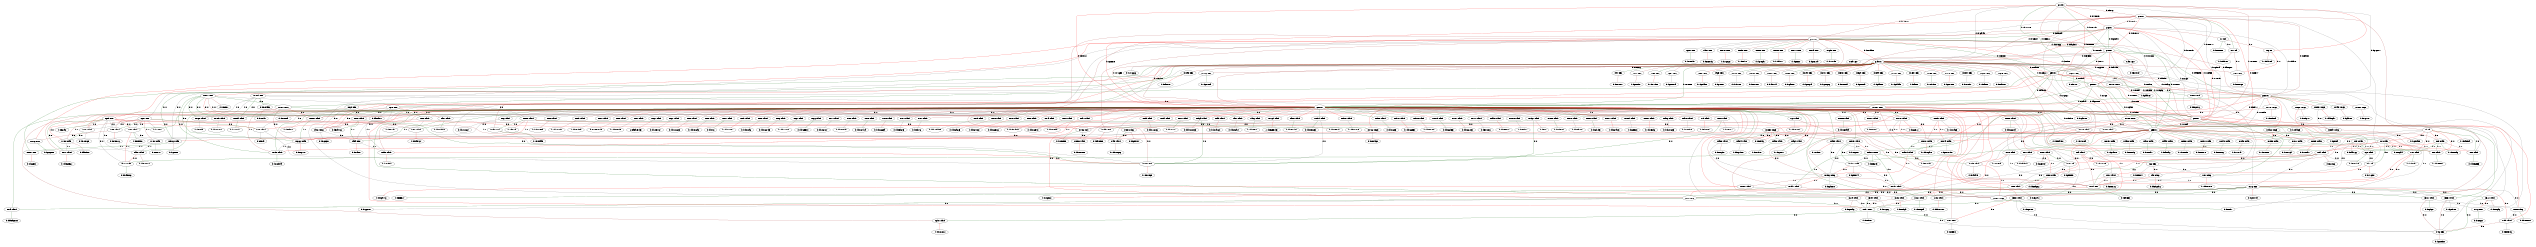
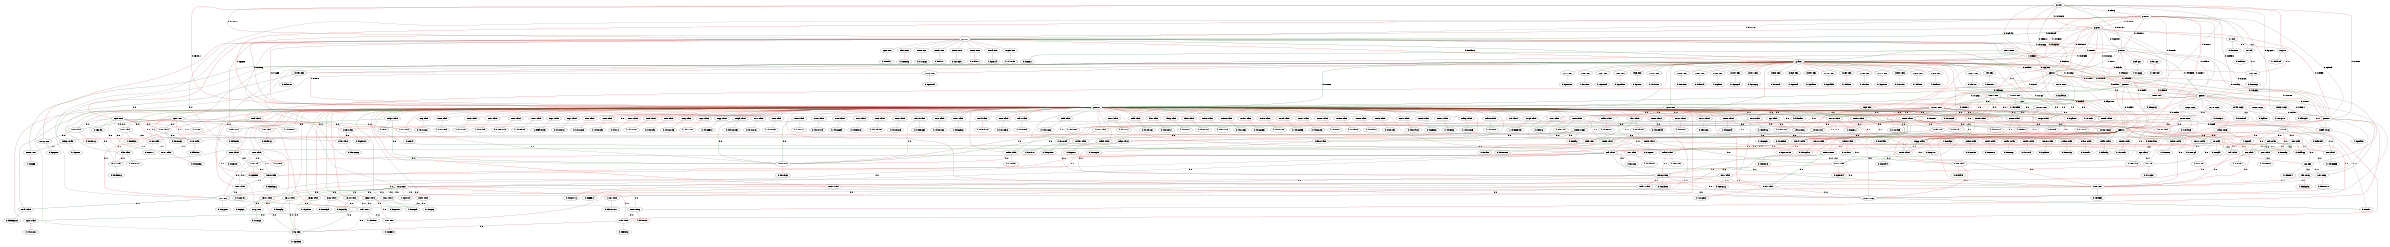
(2106, 44) -> (2107, 72)
